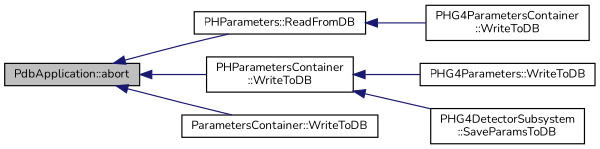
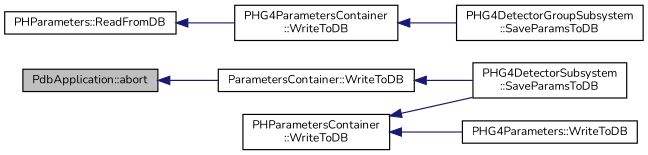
none -> (550, 23)
(177, 47) -> none
(179, 75) -> none
none -> (450, 80)
